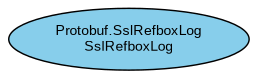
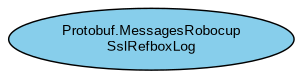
(129, 39) -> (151, 39)
